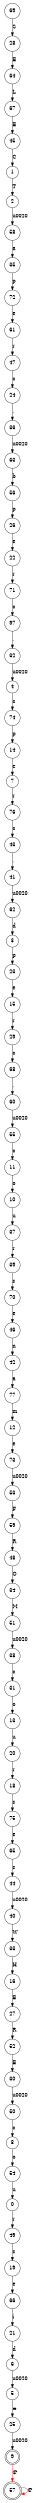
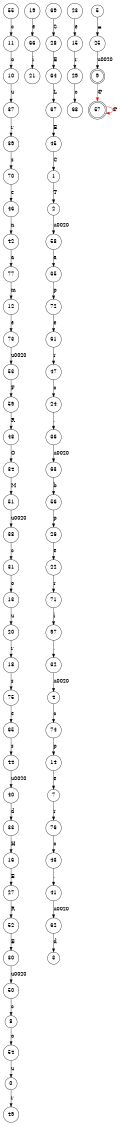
(14, 607) -> (54, 616)
(12, 954) -> none
(12, 1102) -> none
(15, 1933) -> (13, 812)
(12, 2250) -> none
(12, 2364) -> none
